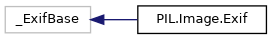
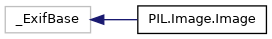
(202, 20) -> (202, 20)
